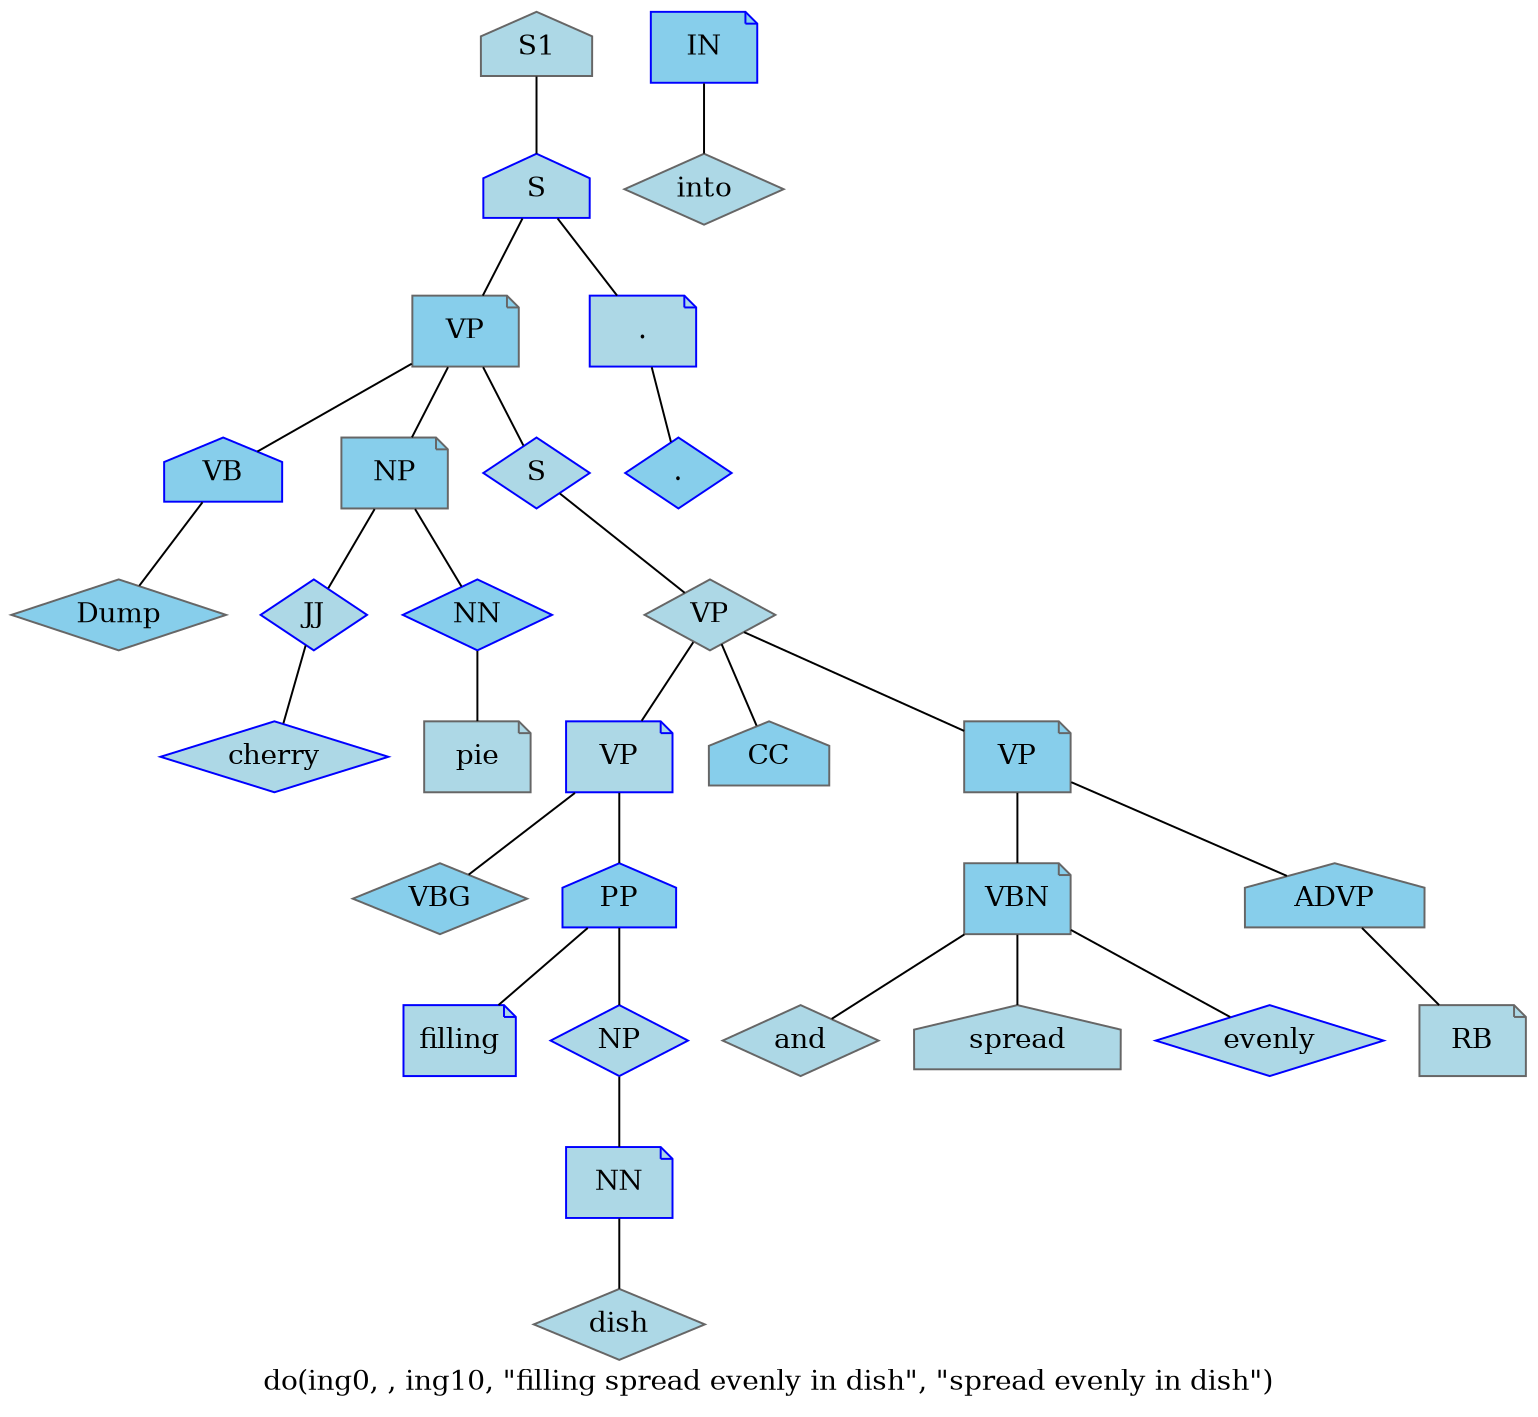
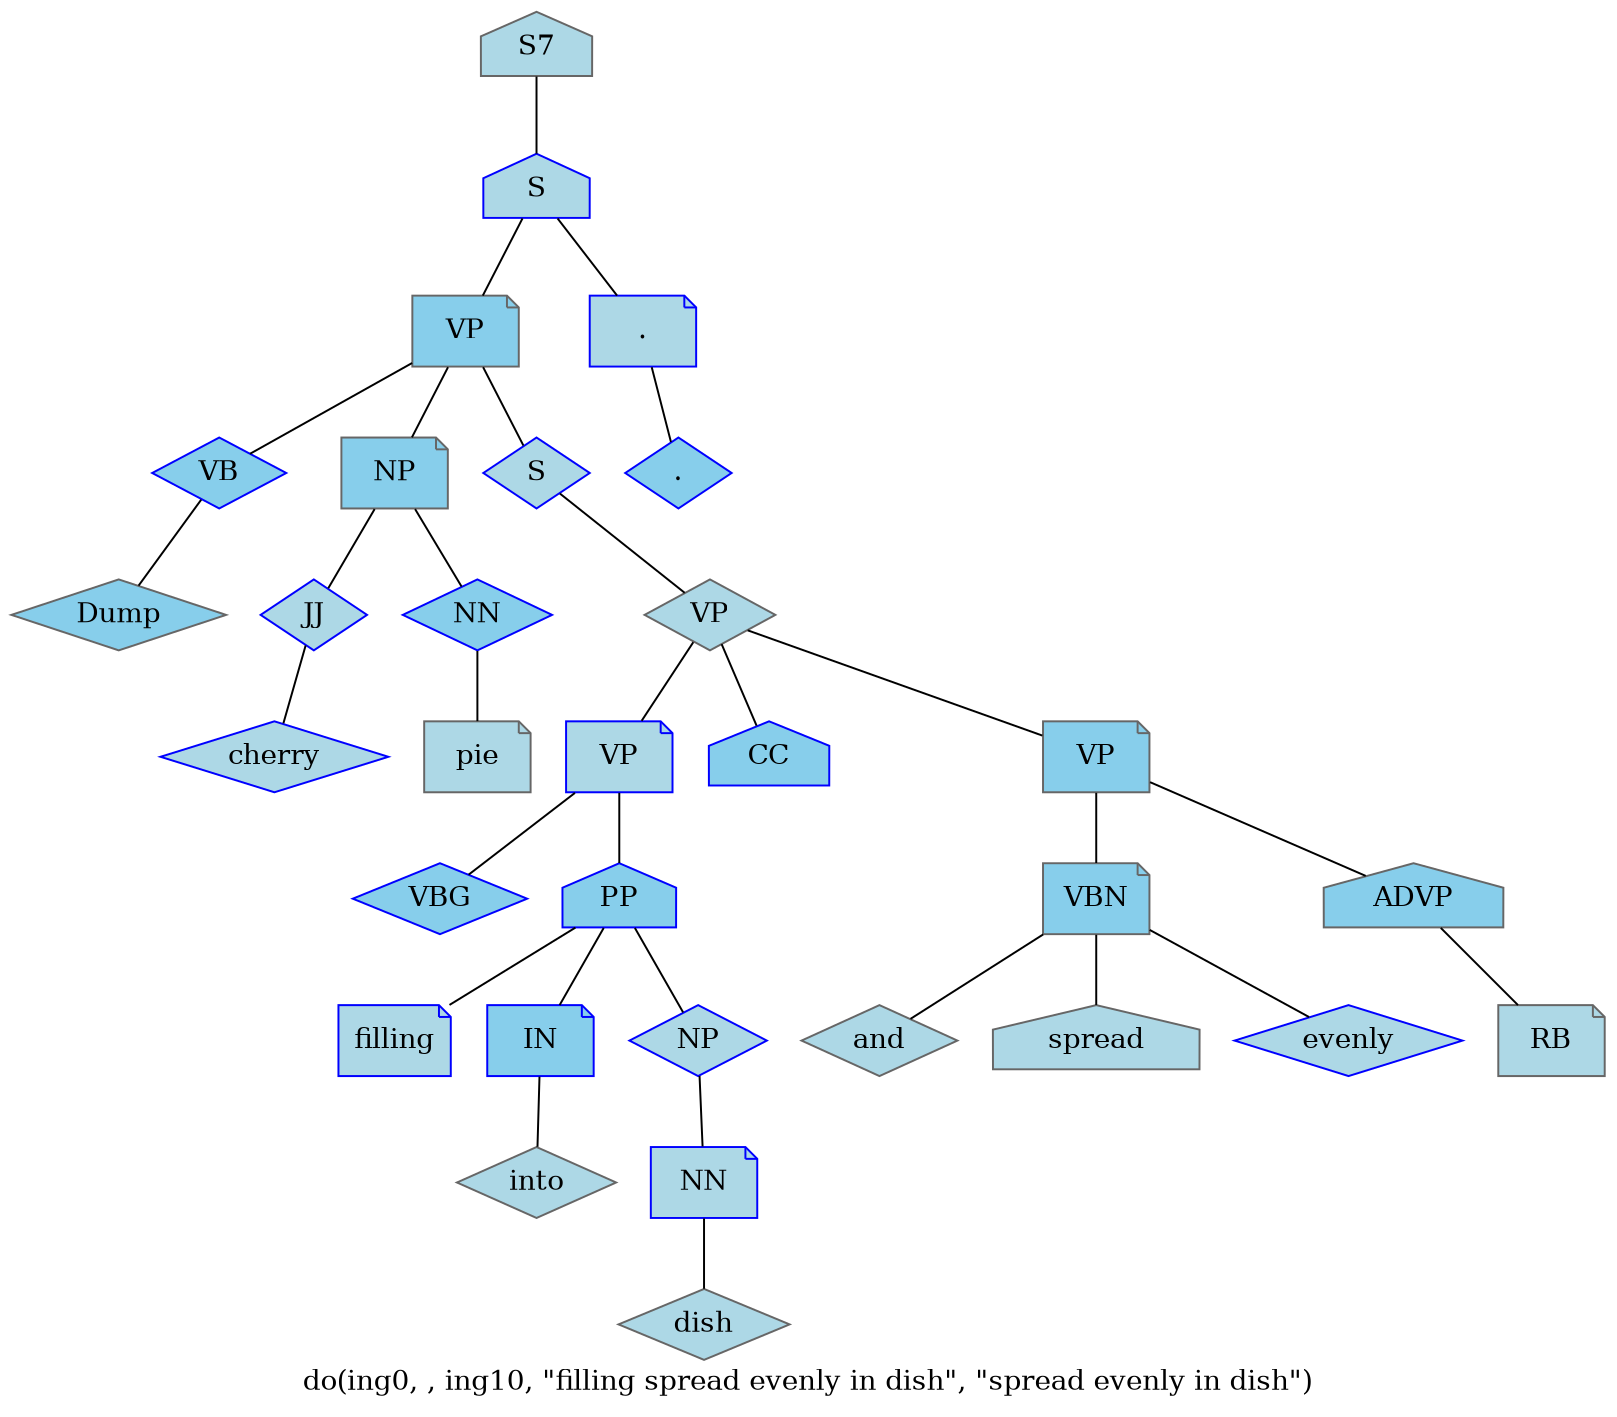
(537, 47) -> (537, 47)
(223, 473) -> (219, 473)
(769, 757) -> (769, 757)
(440, 899) -> (440, 899)
none -> (582, 967)
